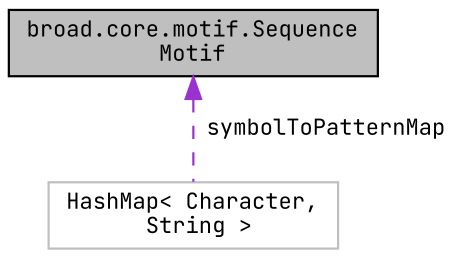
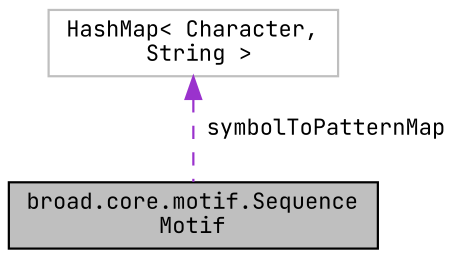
(193, 141) -> (193, 141)
